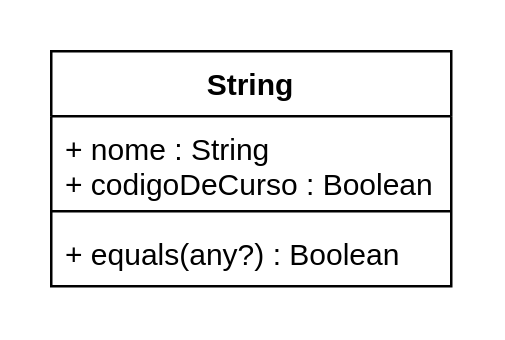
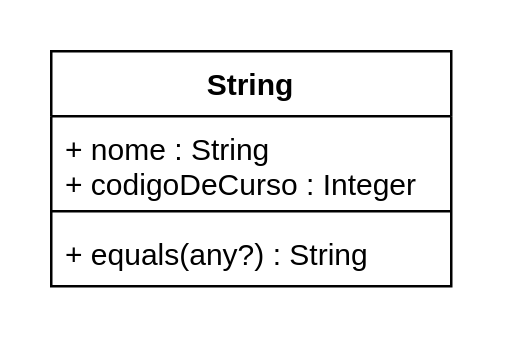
(172, 150) -> (172, 150)
(243, 255) -> (235, 255)
